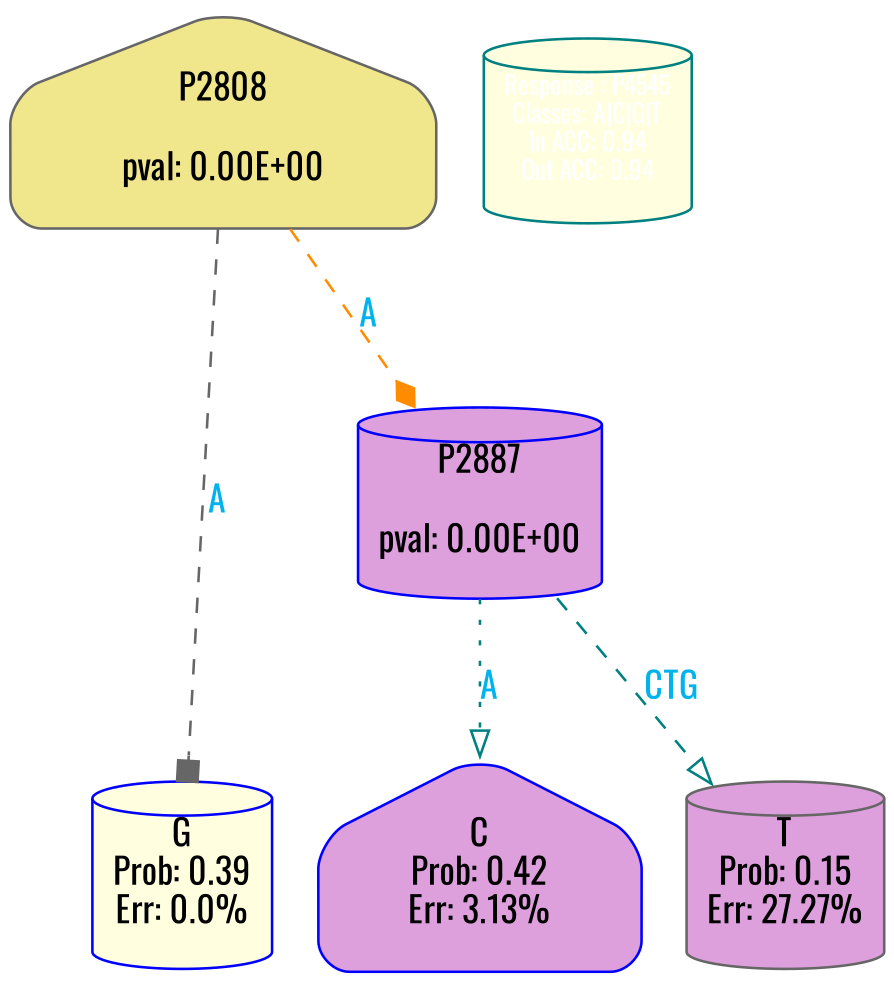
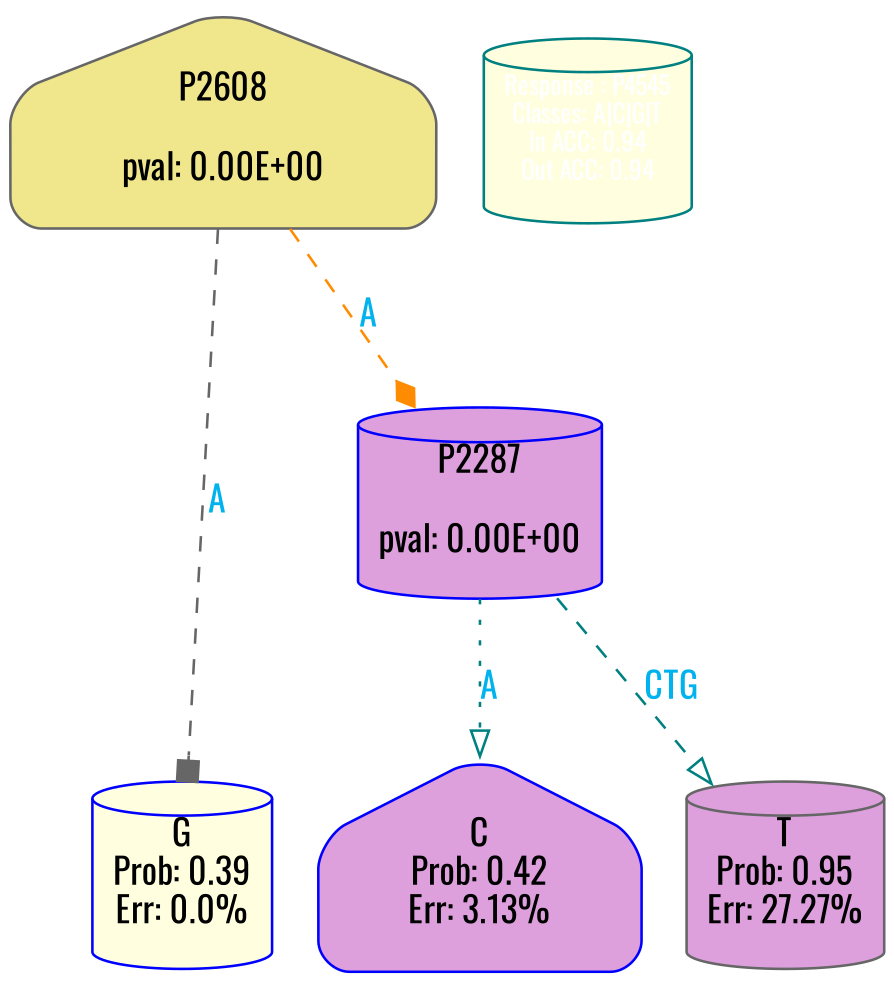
(223, 131) -> (223, 131)
(480, 503) -> (480, 503)
(785, 875) -> (785, 875)
